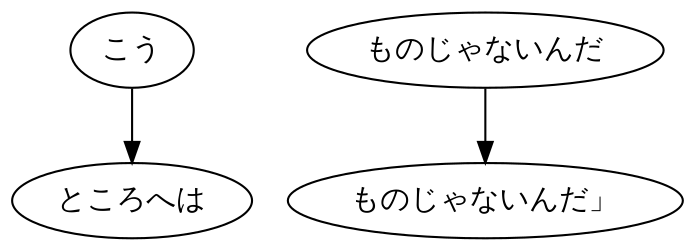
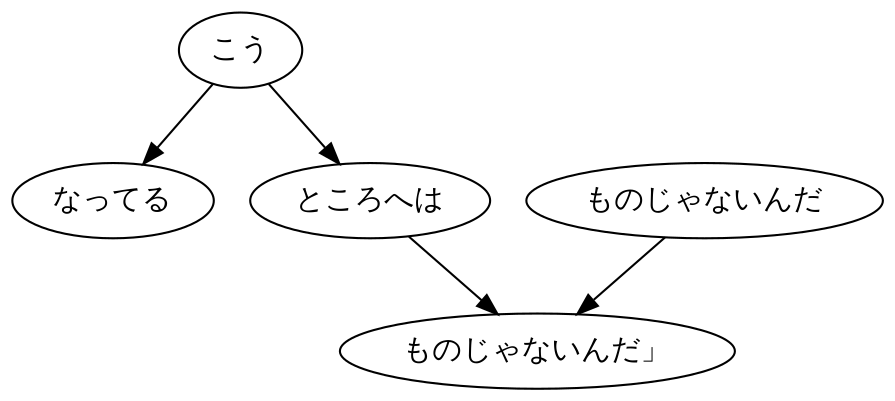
none -> (113, 201)
none -> (445, 269)
